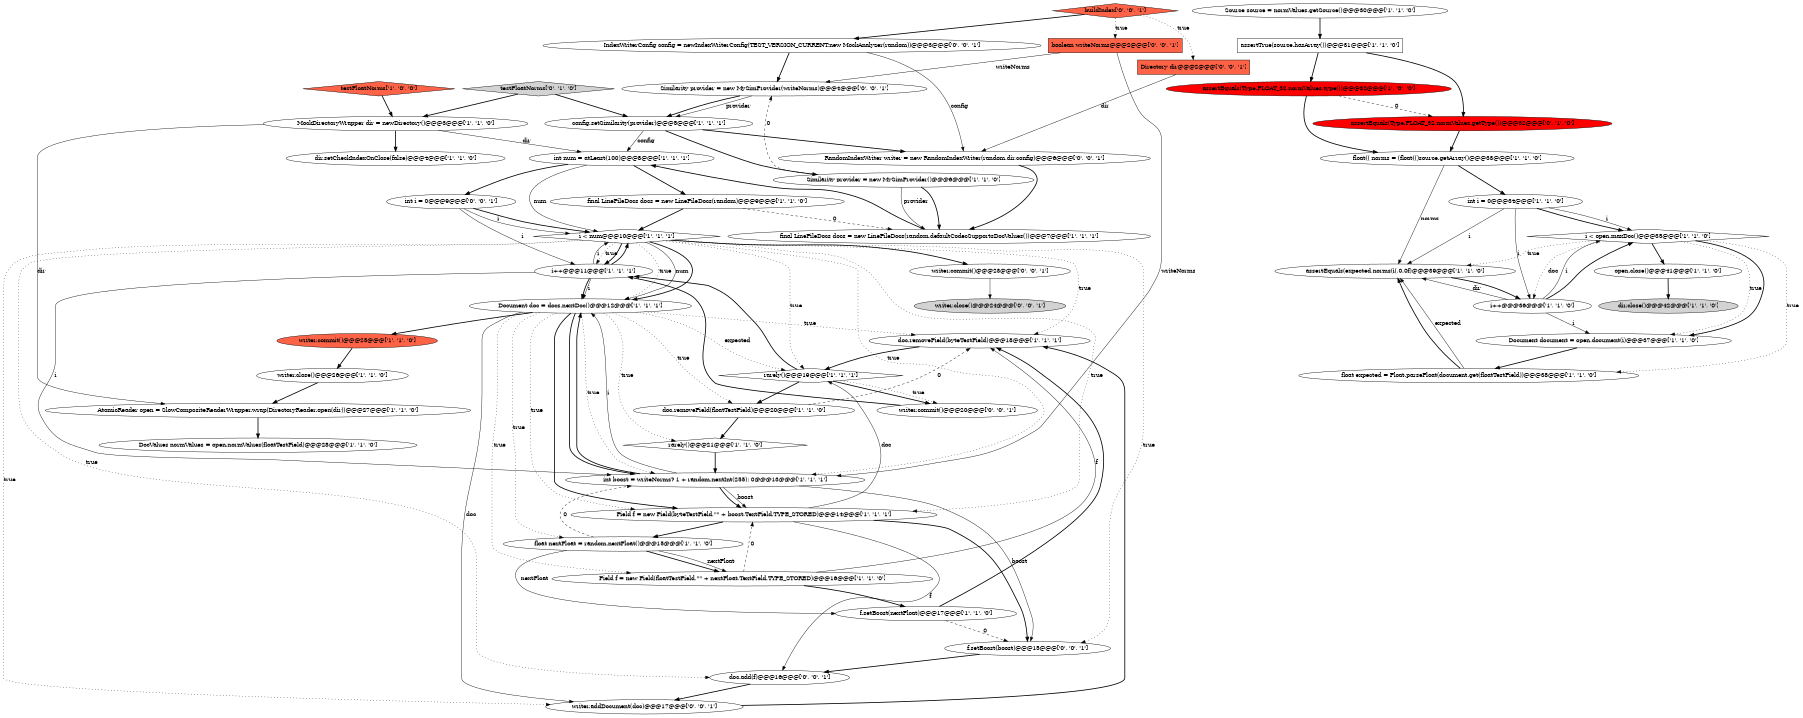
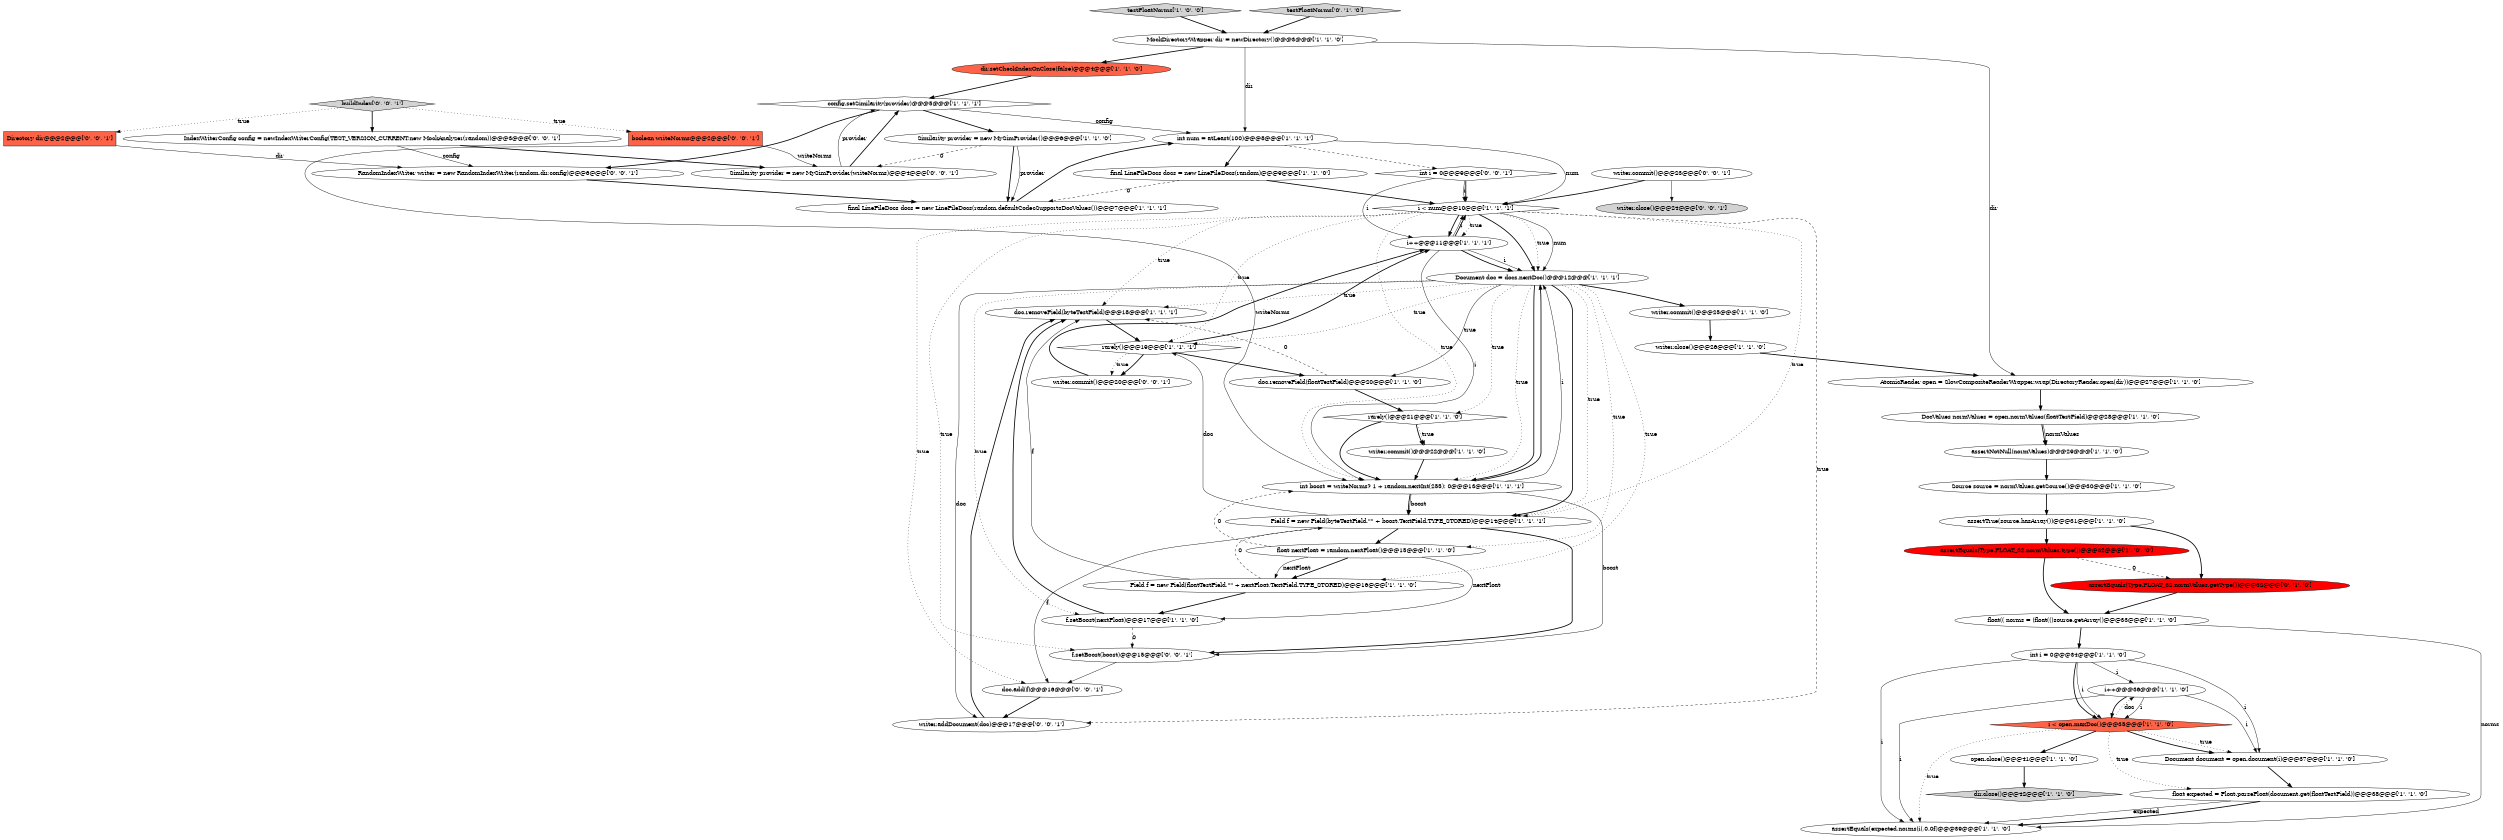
(1115, 11) -> (372, 104)
(1320, 46) -> (2047, 522)
(379, 89) -> (1165, 11)
(589, 105) -> (982, 87)
(649, 124) -> (904, 104)
(396, 158) -> (1061, 69)
(518, 175) -> (1359, 157)
(451, 202) -> (1466, 174)
(1648, 236) -> (2111, 725)
(818, 245) -> (1576, 194)
(1484, 285) -> none
(1477, 289) -> (1900, 760)
none -> (1029, 297)
(1668, 306) -> (2024, 794)
(357, 341) -> (1710, 313)
(737, 341) -> (1420, 313)
(672, 355) -> (1456, 343)
none -> (1427, 452)
none -> (2047, 452)
(4, 456) -> (1817, 673)
(904, 663) -> (1094, 672)
none -> (2210, 683)
